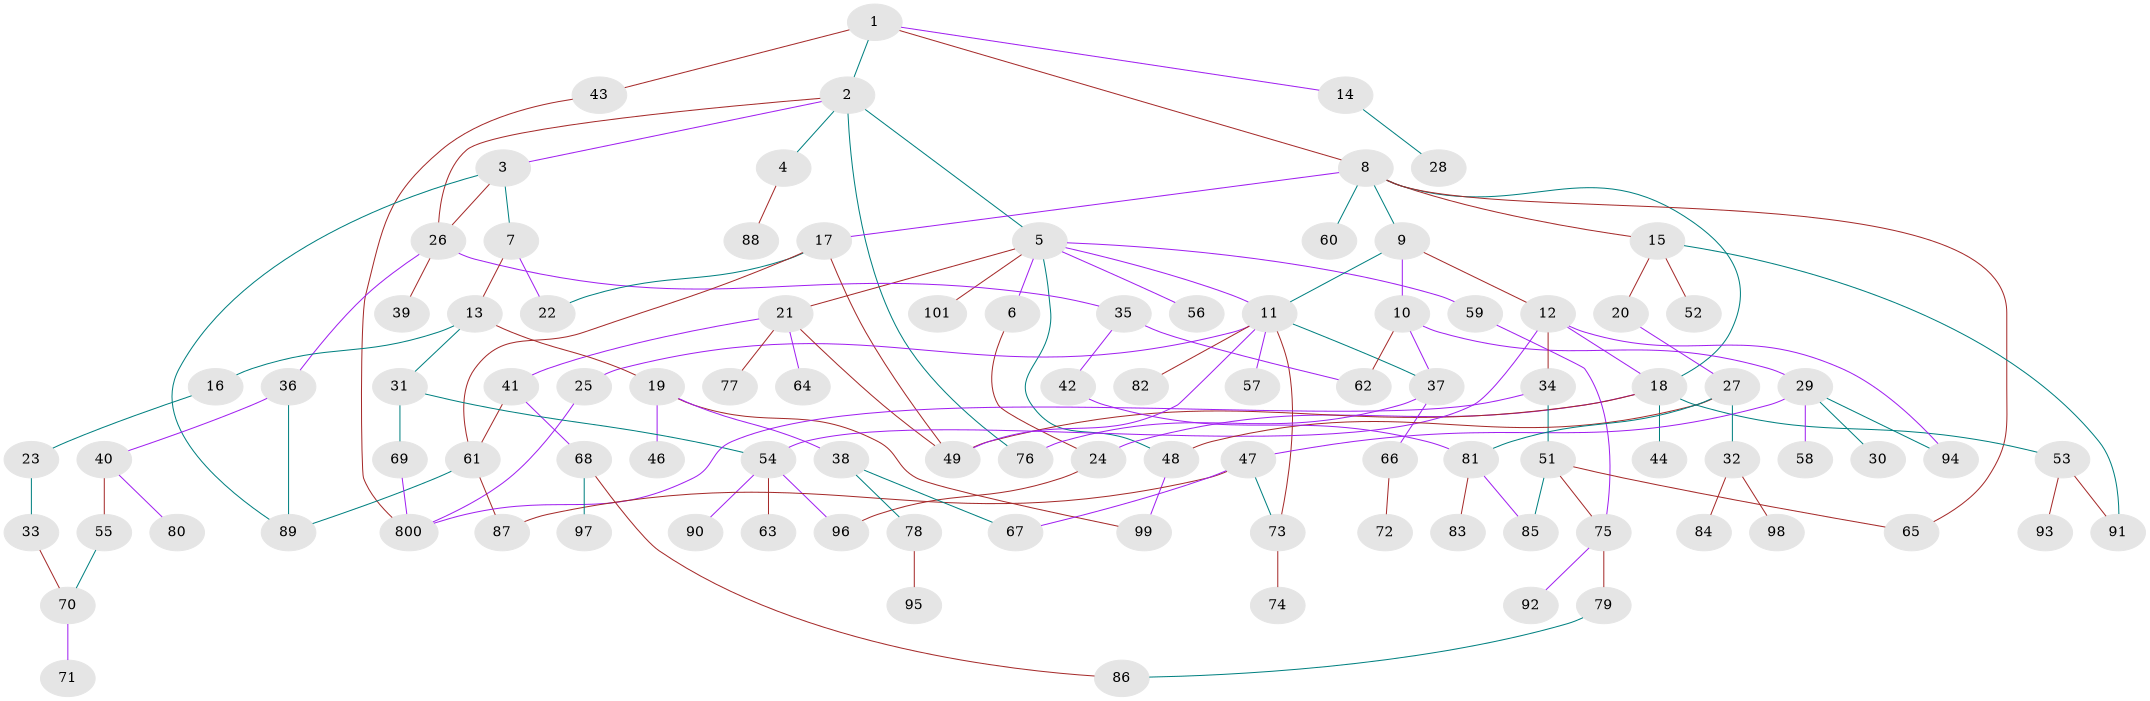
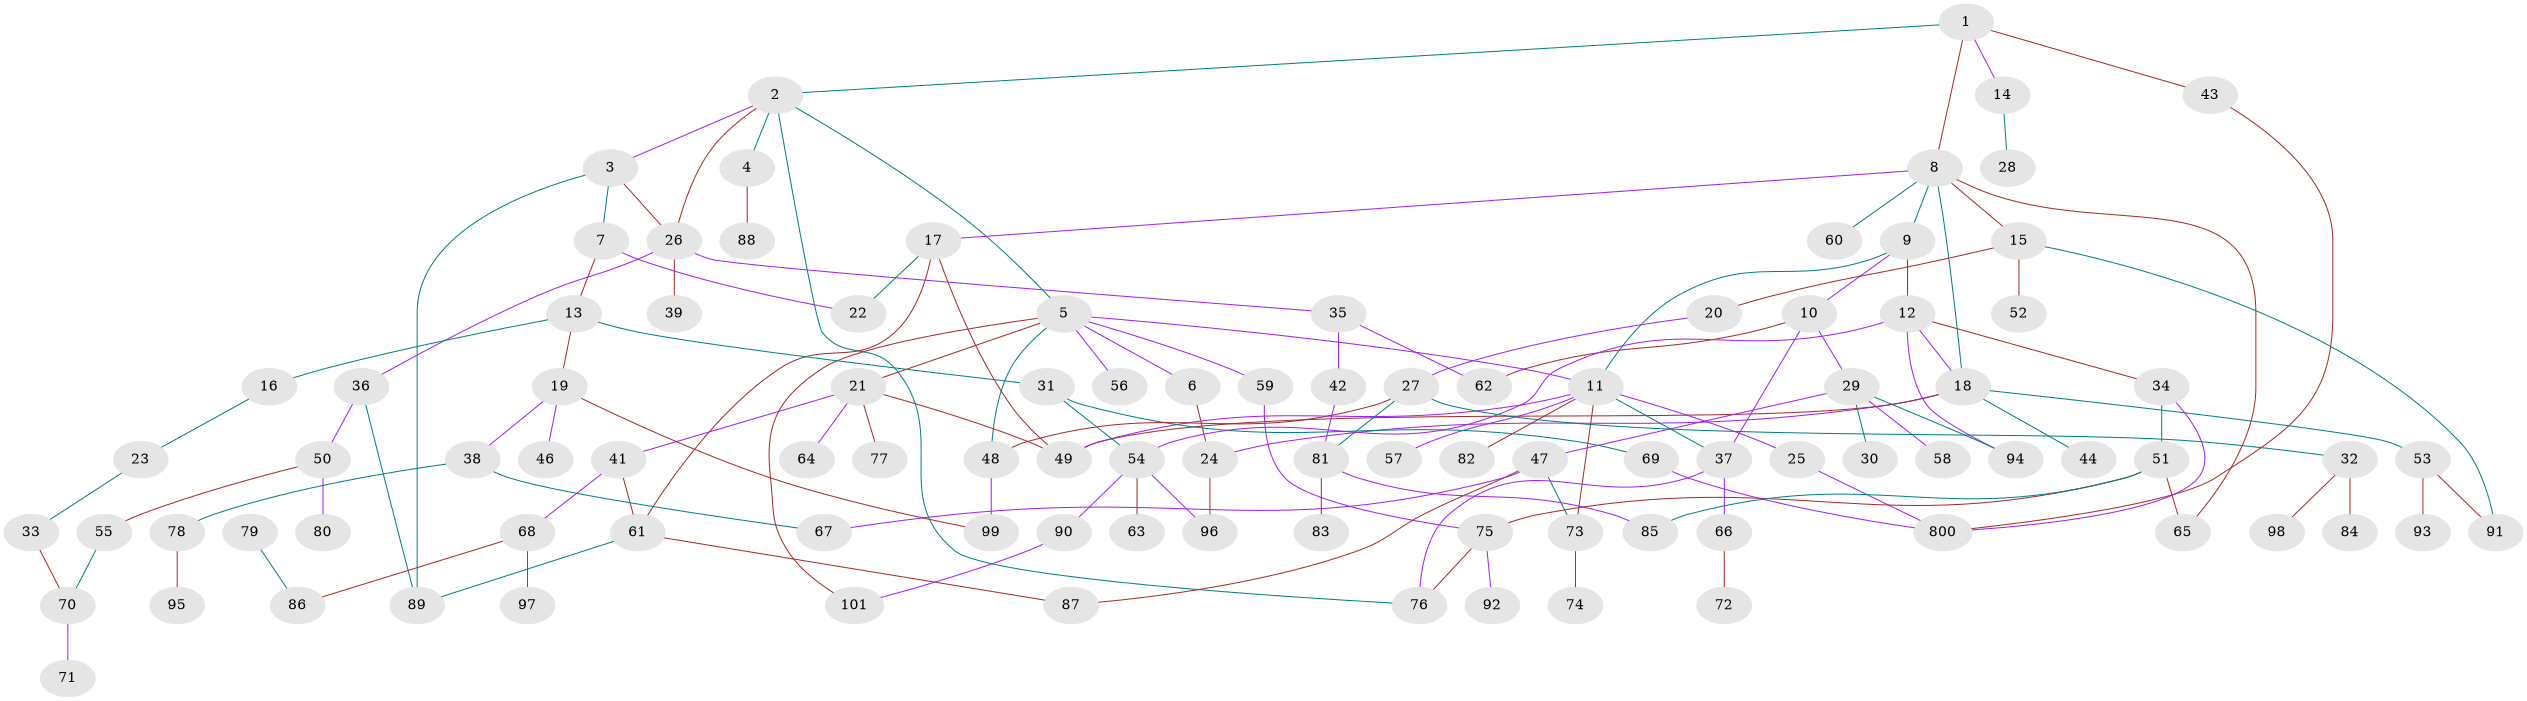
(104, 460) -> (323, 460)
(1604, 569) -> (1452, 569)
none -> (963, 574)
